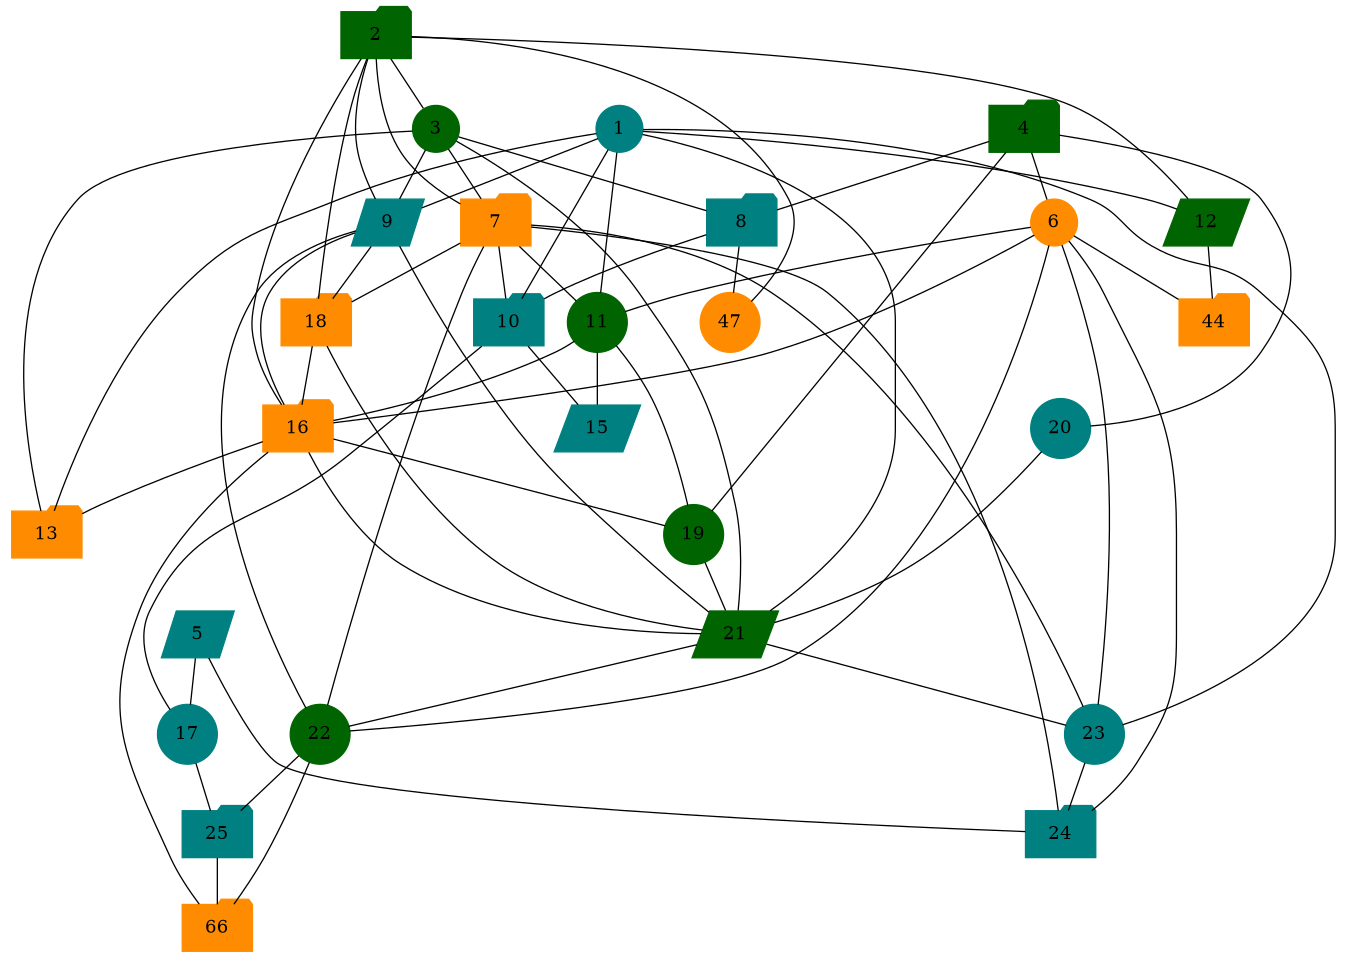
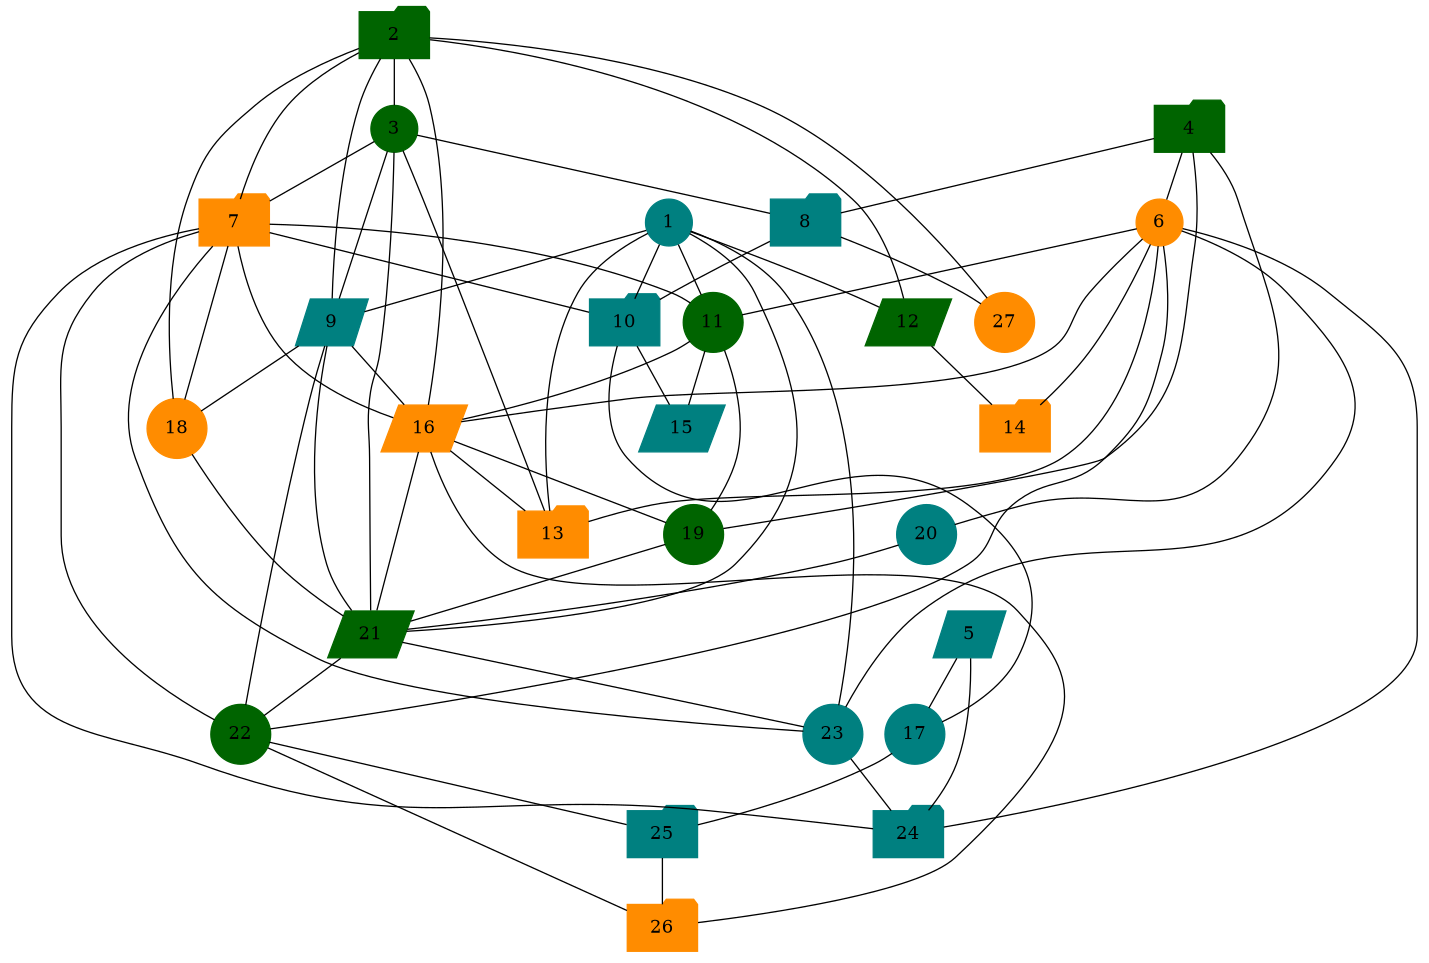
(316, 322) -> (177, 428)
(730, 322) -> (1005, 322)
(1214, 322) -> (1015, 428)
(307, 375) -> (293, 361)
(298, 428) -> (424, 428)
none -> (892, 492)
(217, 928) -> (662, 928)
